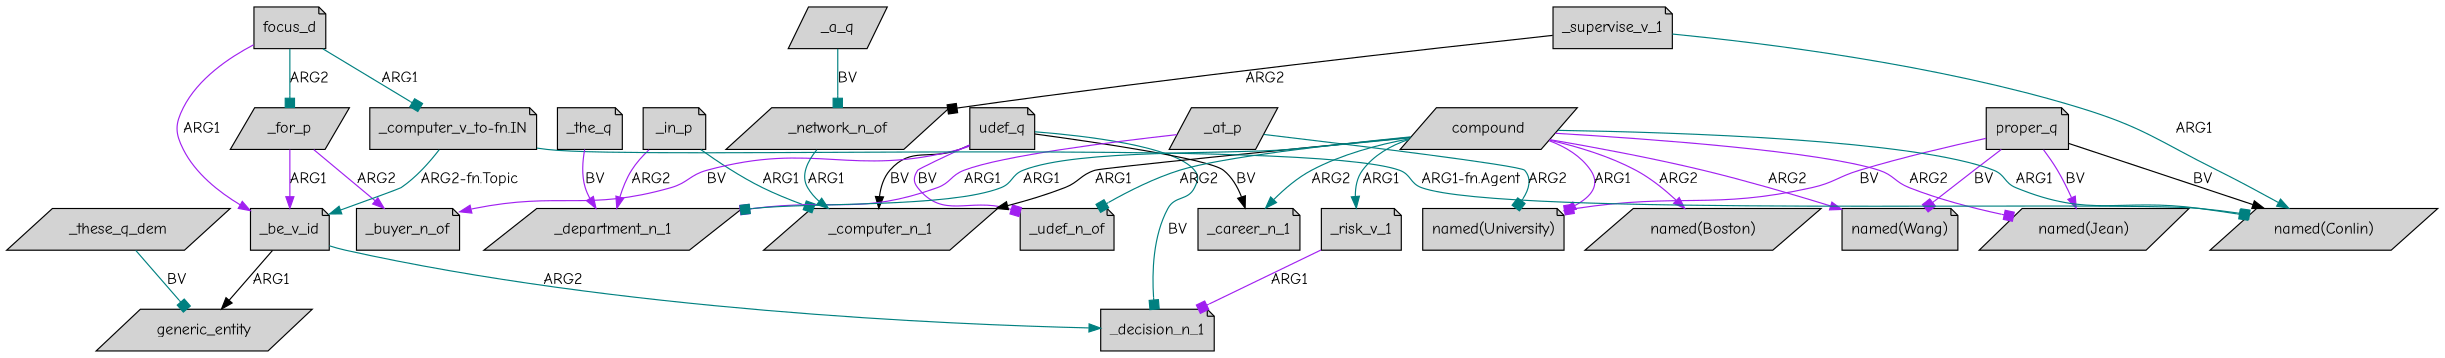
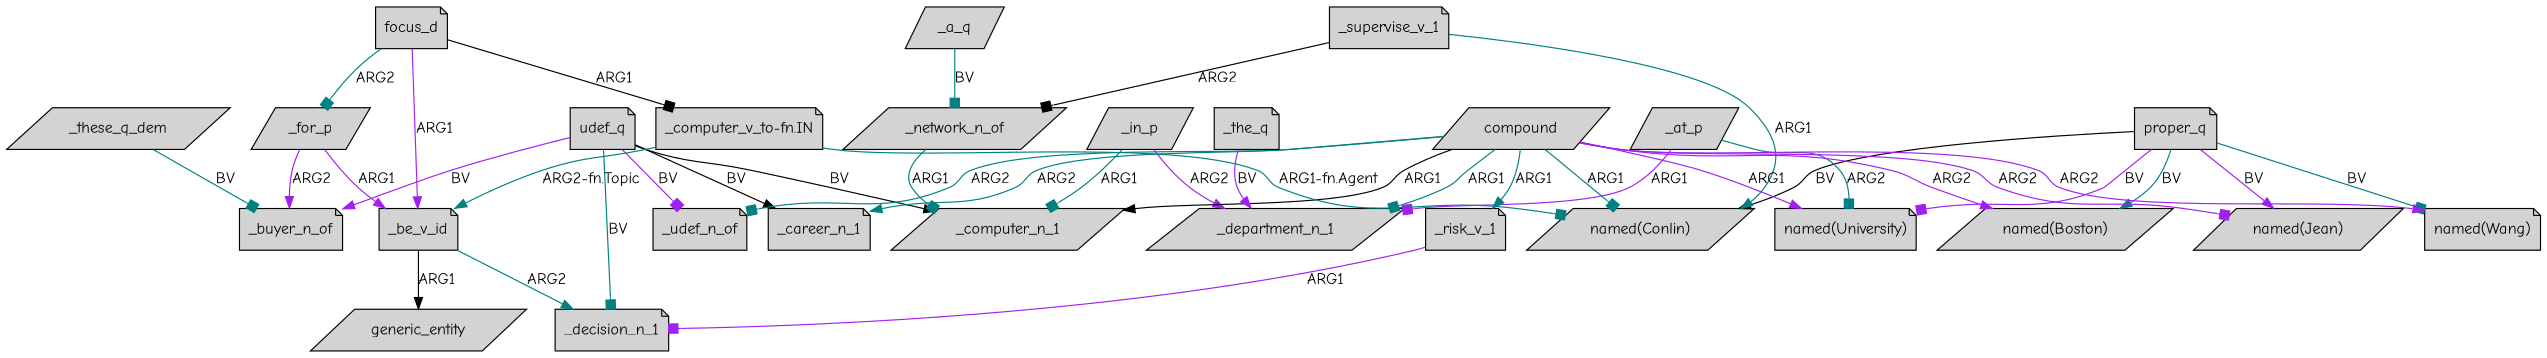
(367, 75) -> (555, 72)
(674, 129) -> (1140, 129)
(1968, 175) -> (2315, 174)
(805, 176) -> (909, 177)
none -> (2156, 180)
(157, 275) -> (200, 176)
